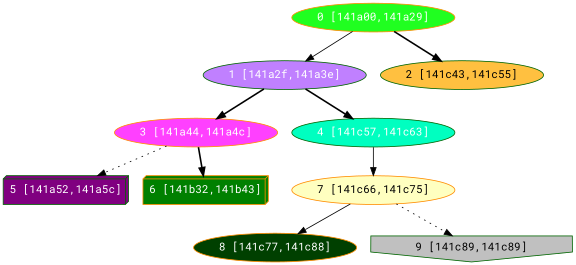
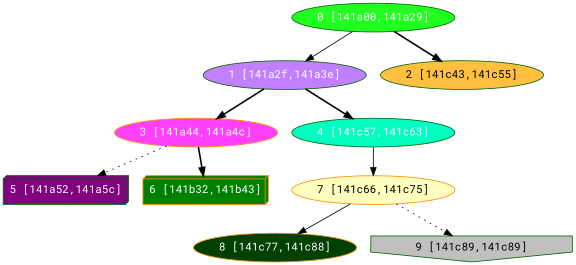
(373, 18) -> (373, 18)
